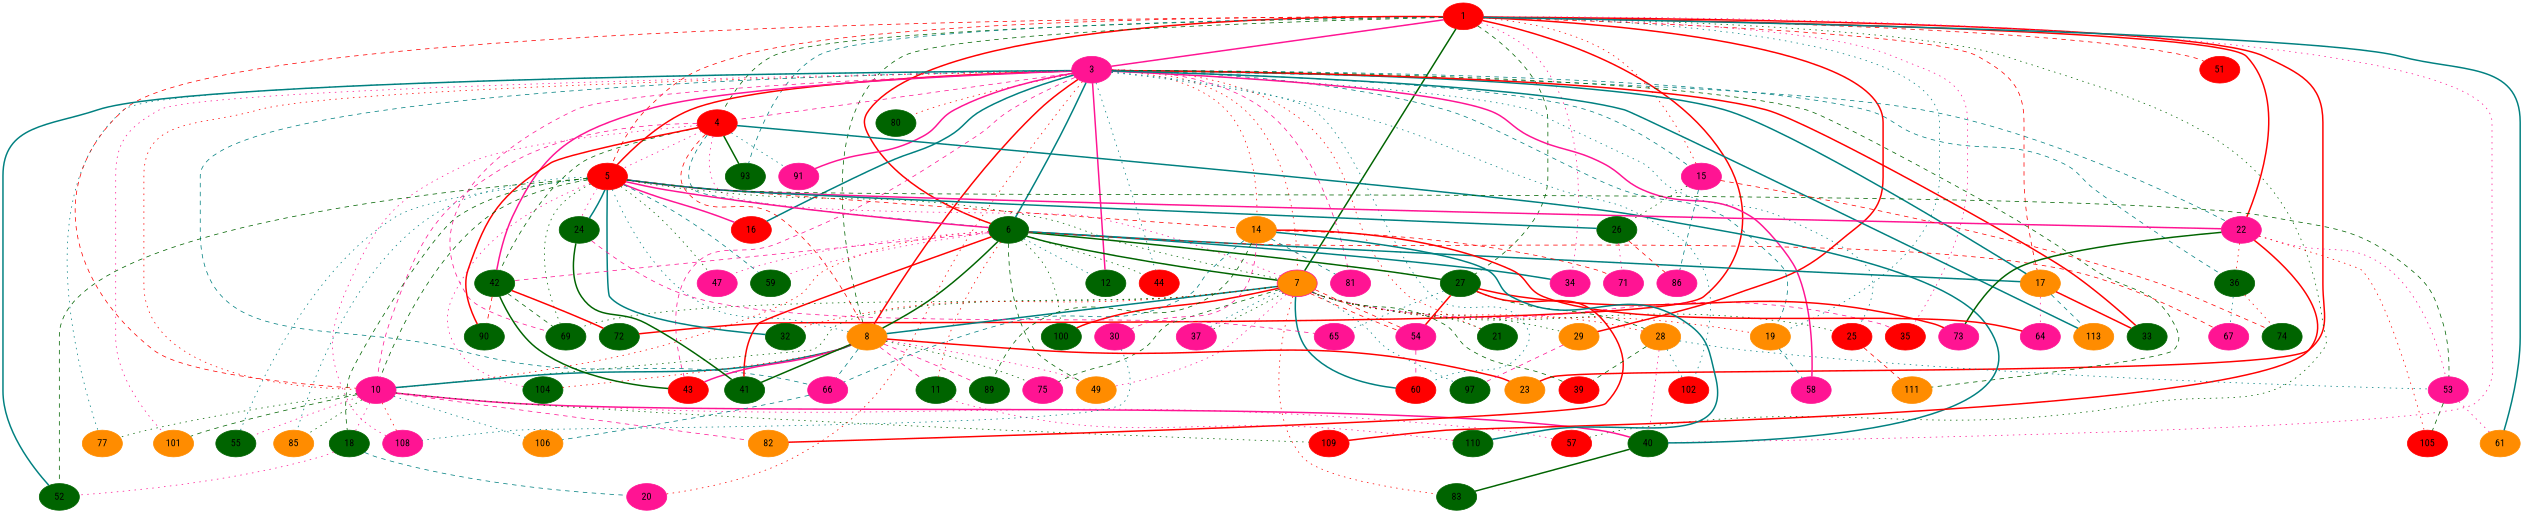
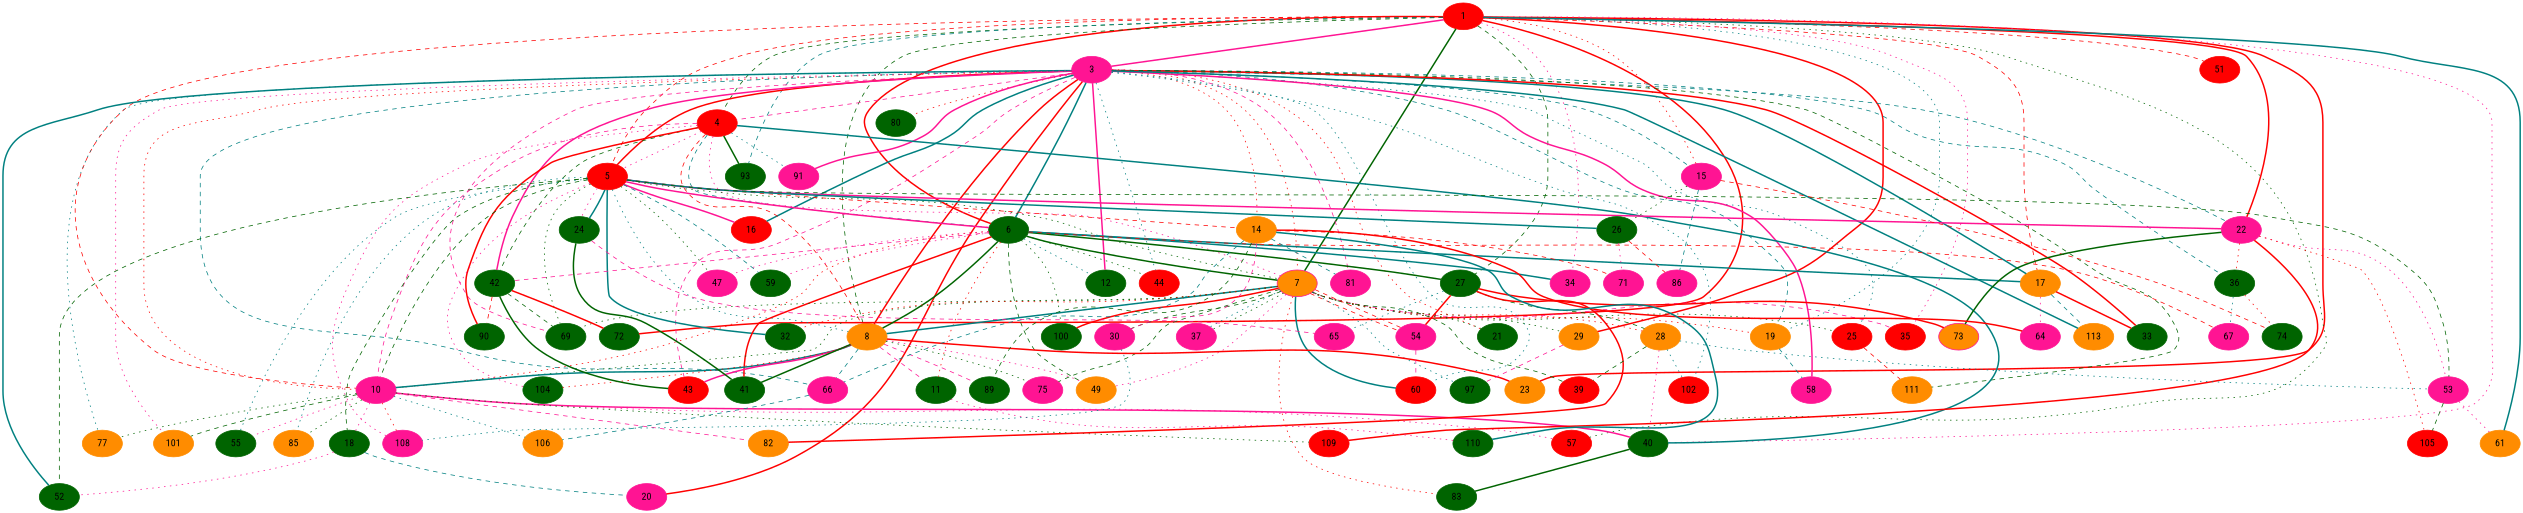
none -> (1206, 310)
(914, 337) -> (914, 337)
(1959, 337) -> (1959, 337)
